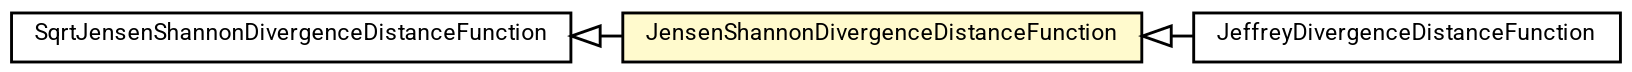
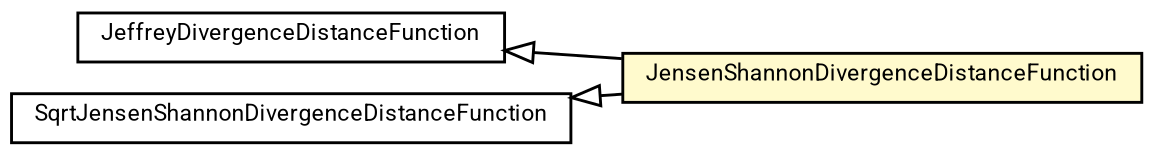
(1183, 36) -> (578, 56)
